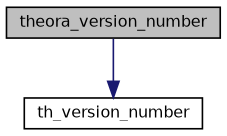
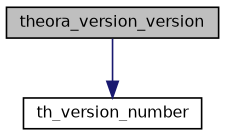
(113, 23) -> (113, 23)
